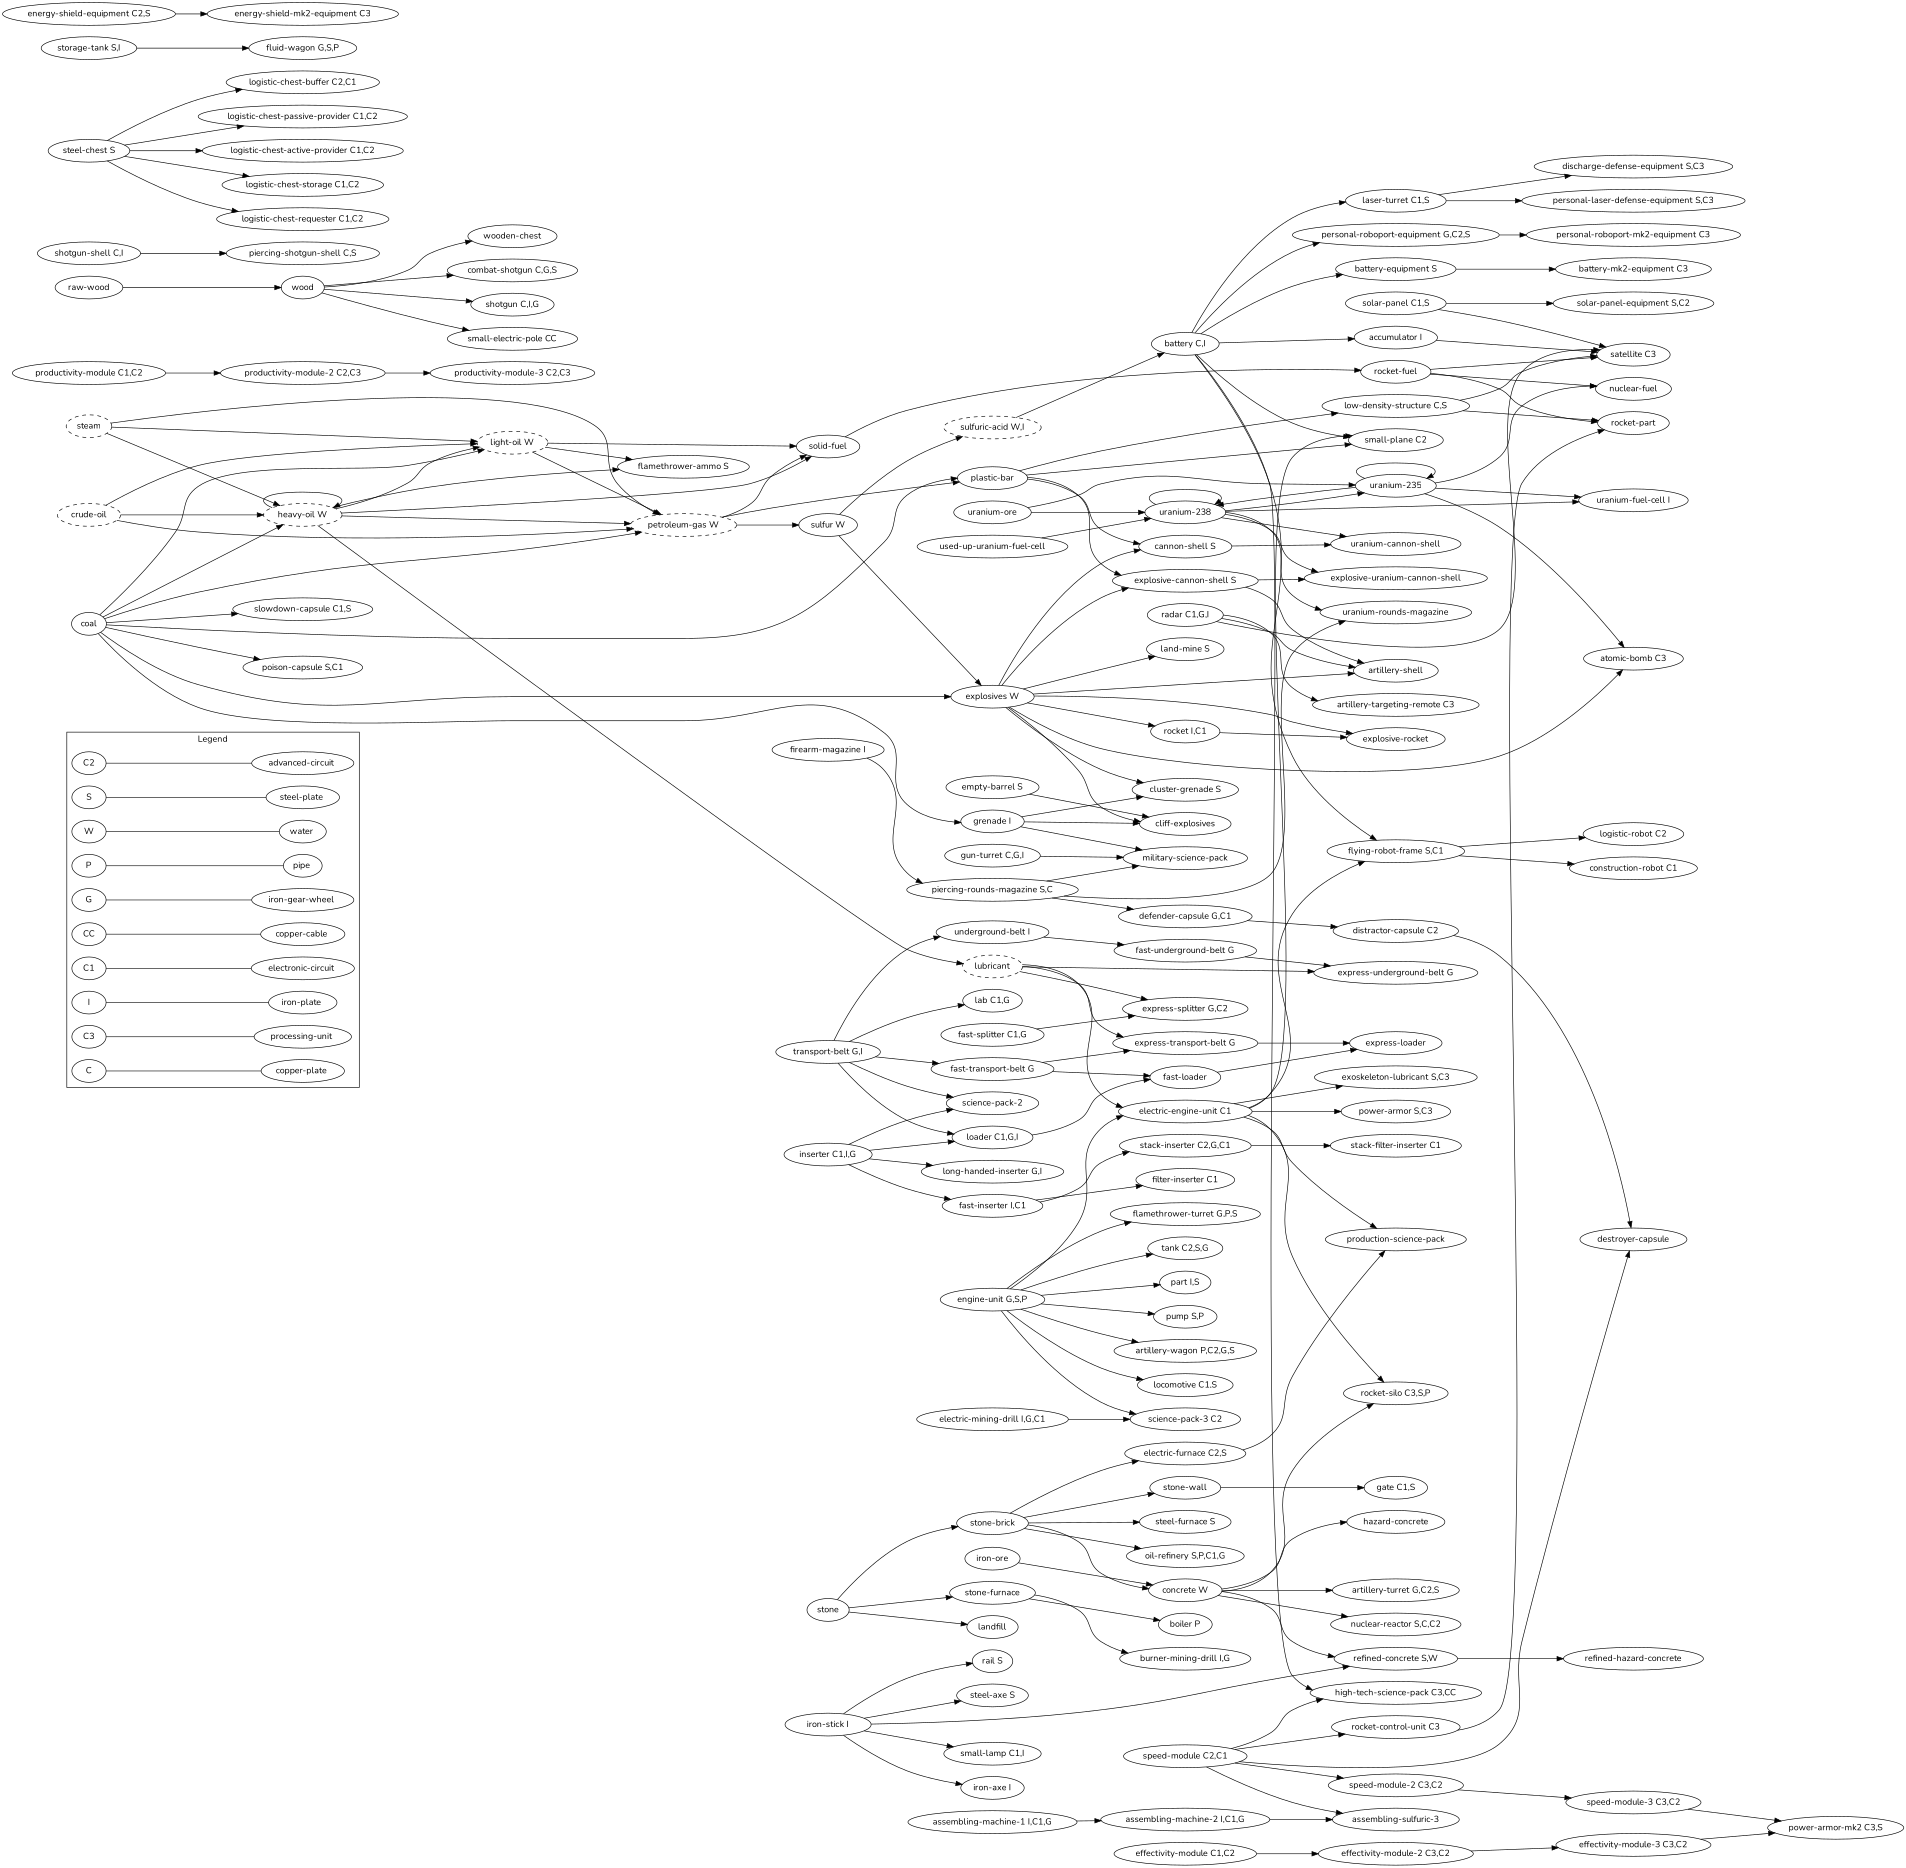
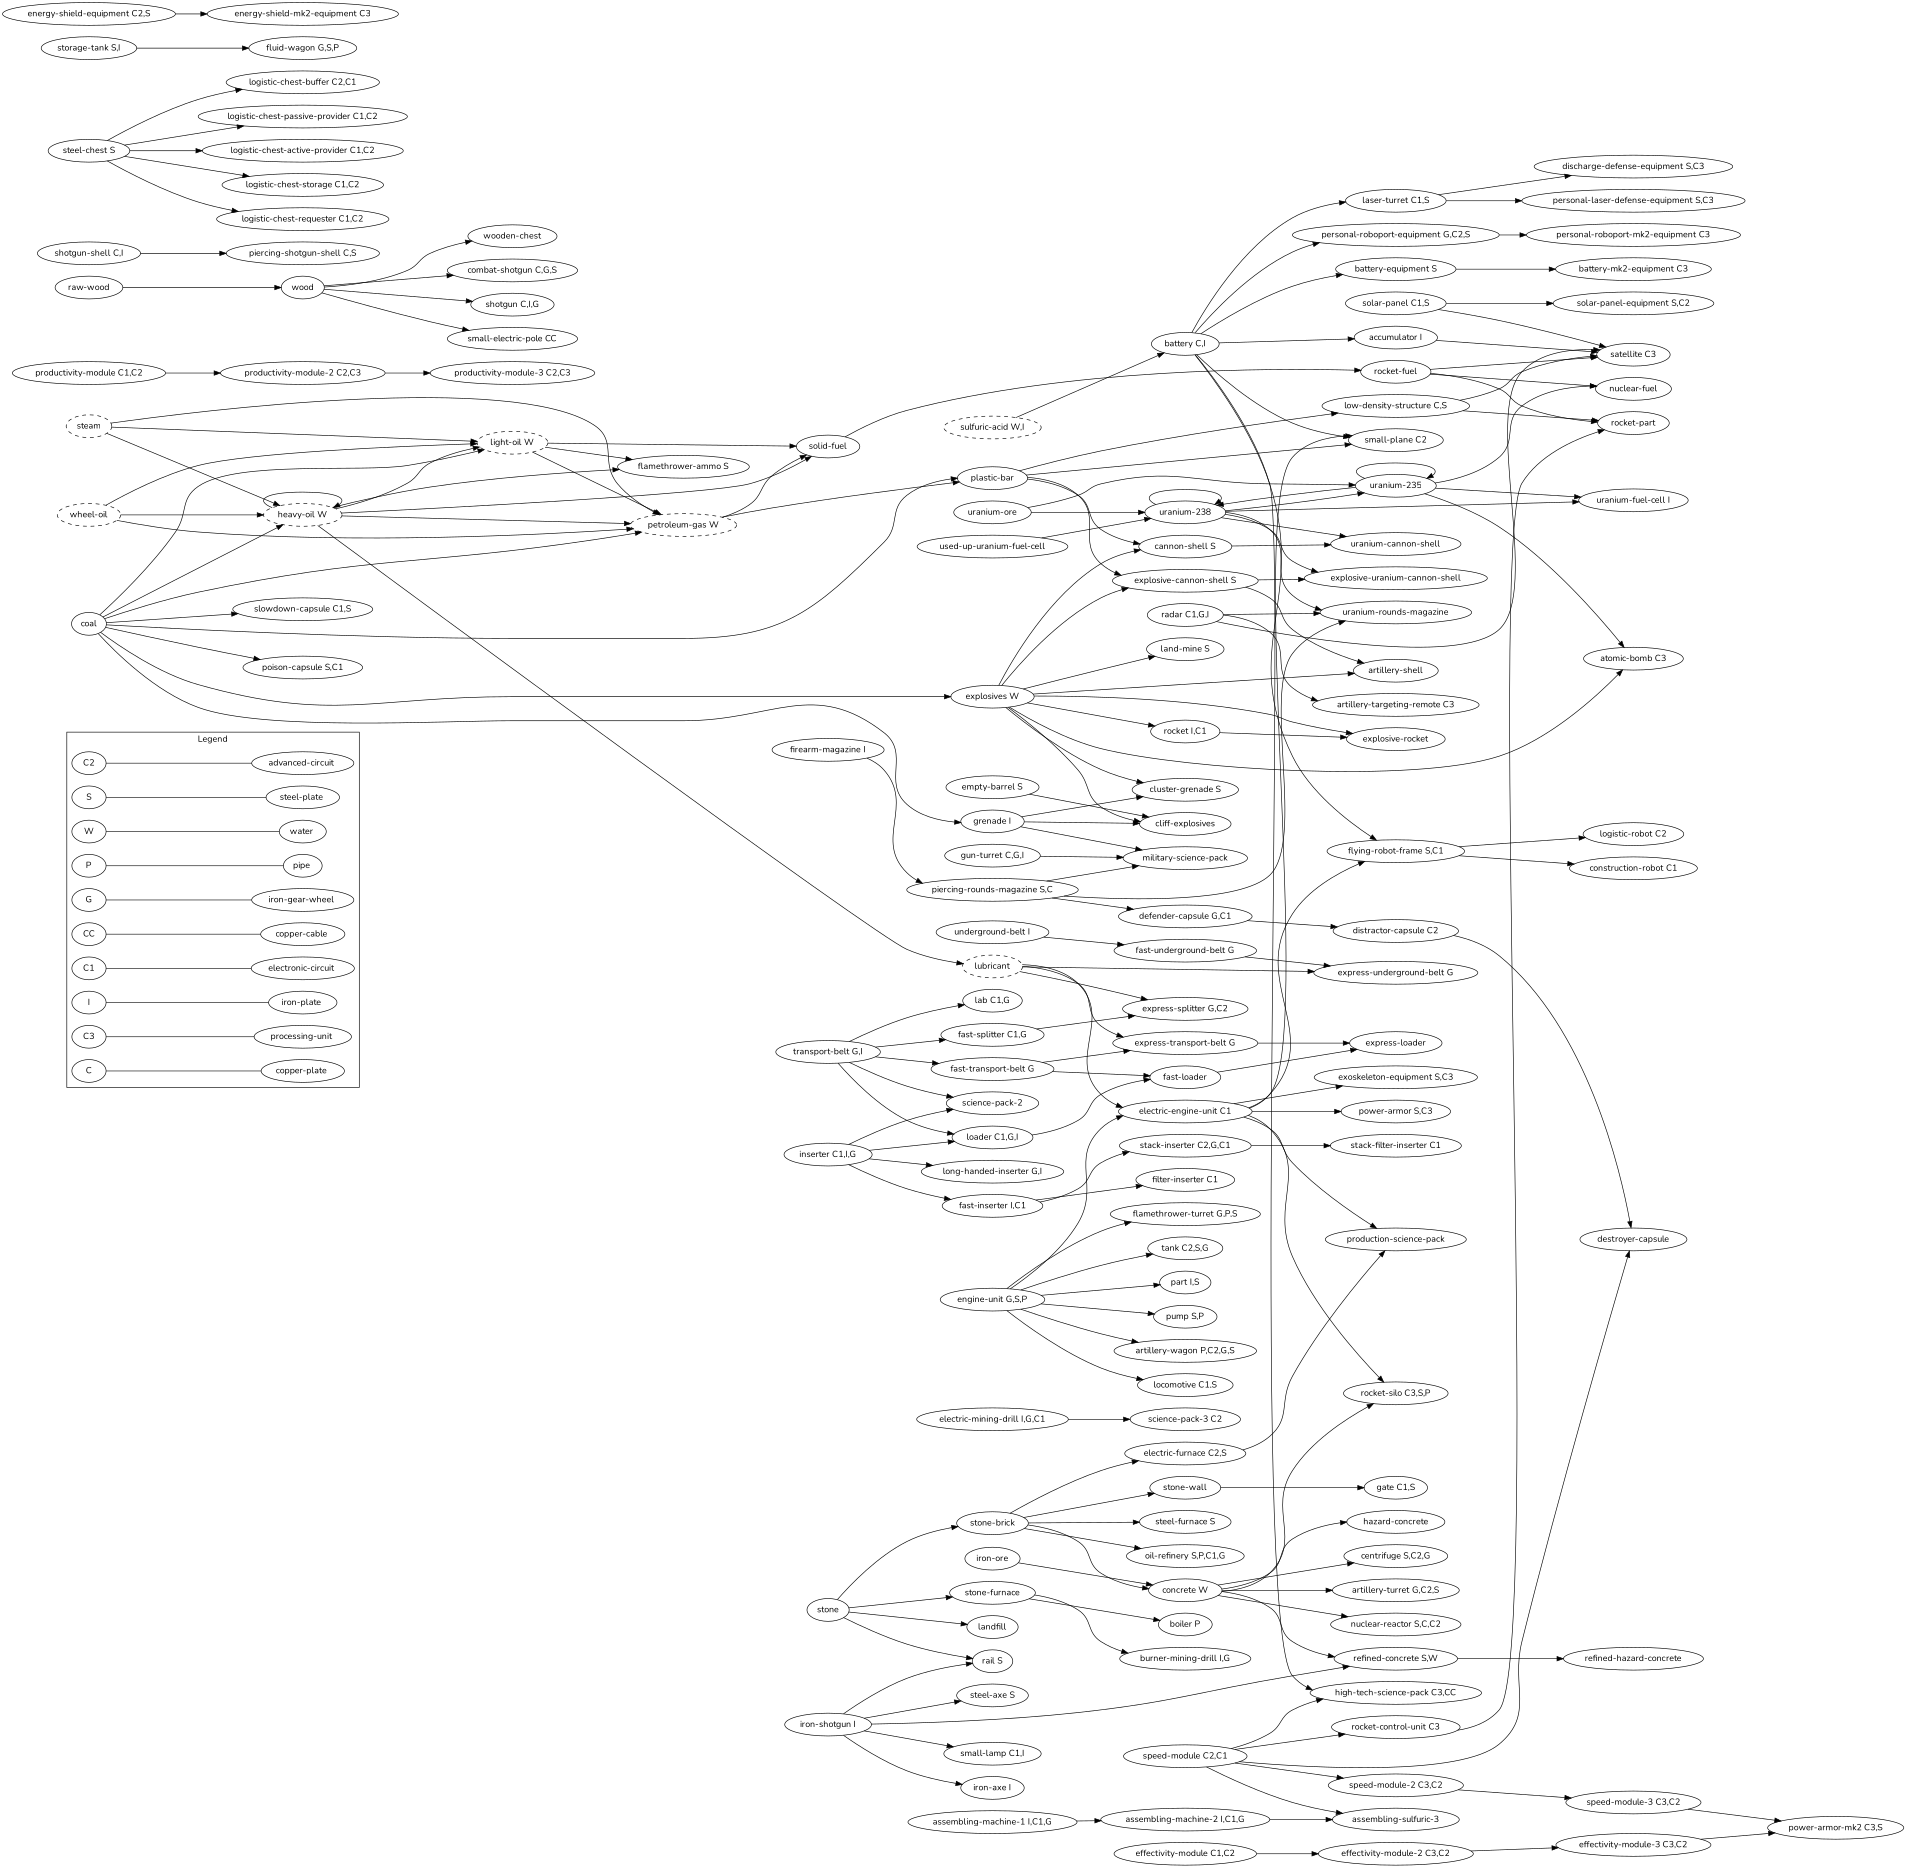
(89, 515) -> (89, 515)
(828, 525) -> none
(1284, 644) -> (1269, 614)
(874, 979) -> (907, 1044)
(1396, 1077) -> (1396, 1077)
(1058, 1372) -> none
none -> (1396, 1556)
none -> (903, 1643)
(828, 1725) -> (828, 1725)
